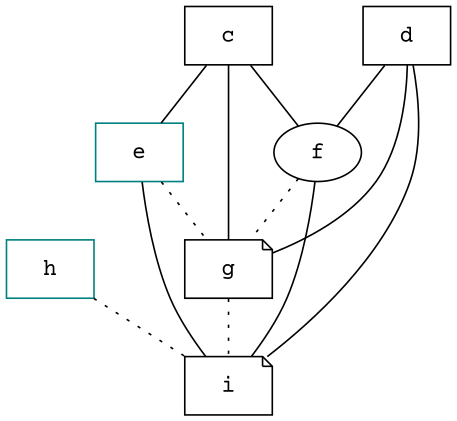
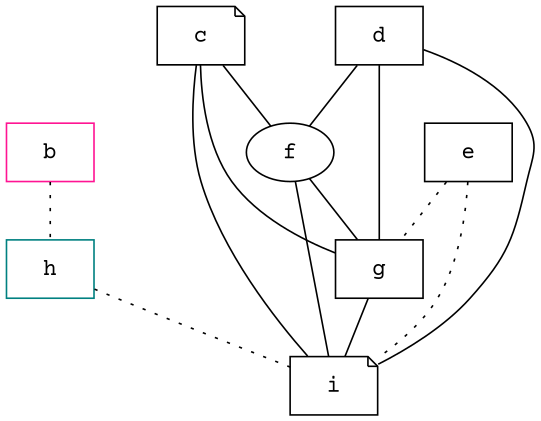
(229, 36) -> (201, 36)
(184, 94) -> (217, 223)
none -> (50, 152)
(139, 152) -> (468, 152)
(274, 209) -> (333, 209)
(229, 269) -> (379, 269)
(161, 274) -> (446, 282)
(229, 328) -> (357, 328)
